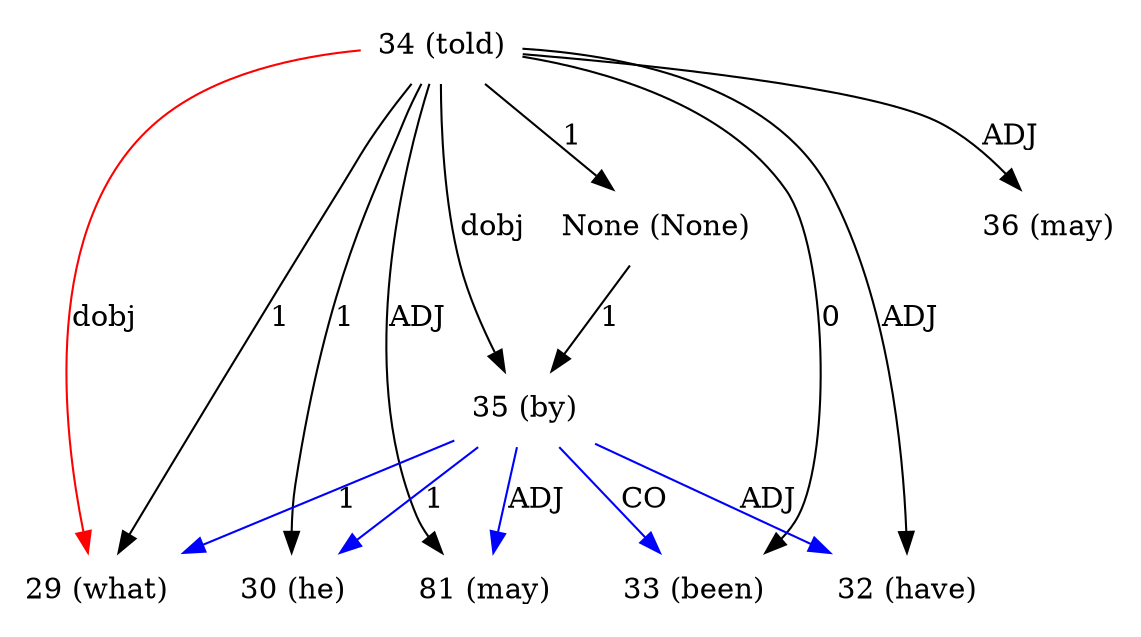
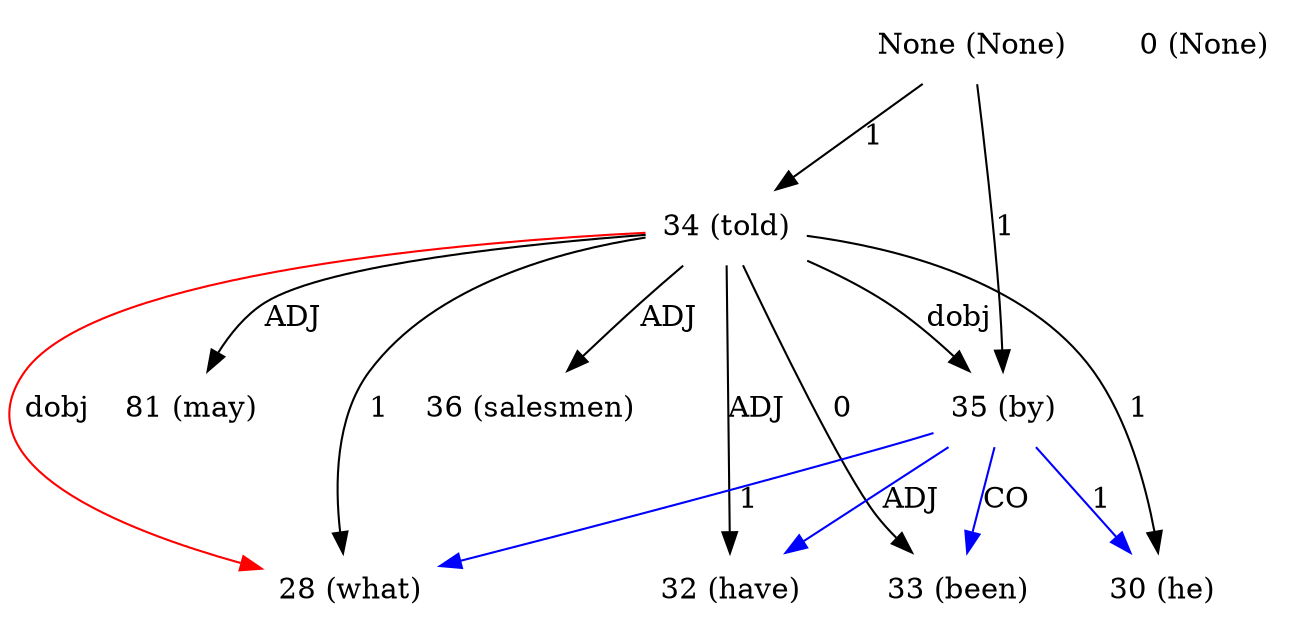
none -> (1204, 46)
(541, 130) -> (858, 130)
(1049, 228) -> (530, 409)
(508, 489) -> none
(97, 591) -> (350, 591)
